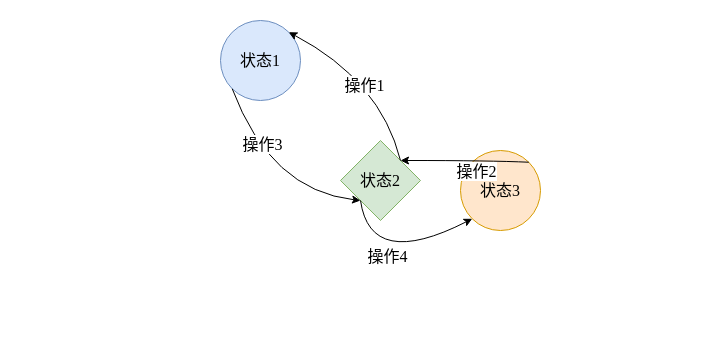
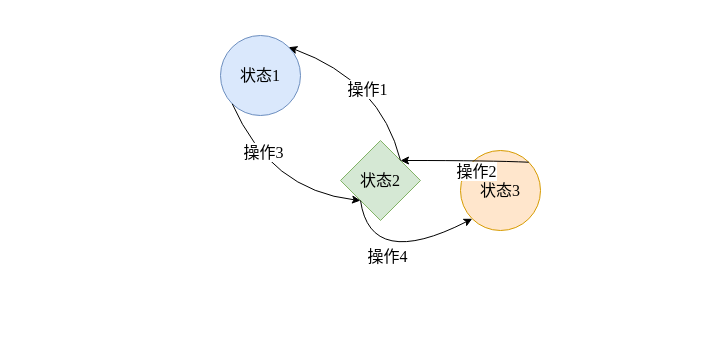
(261, 61) -> (261, 76)
